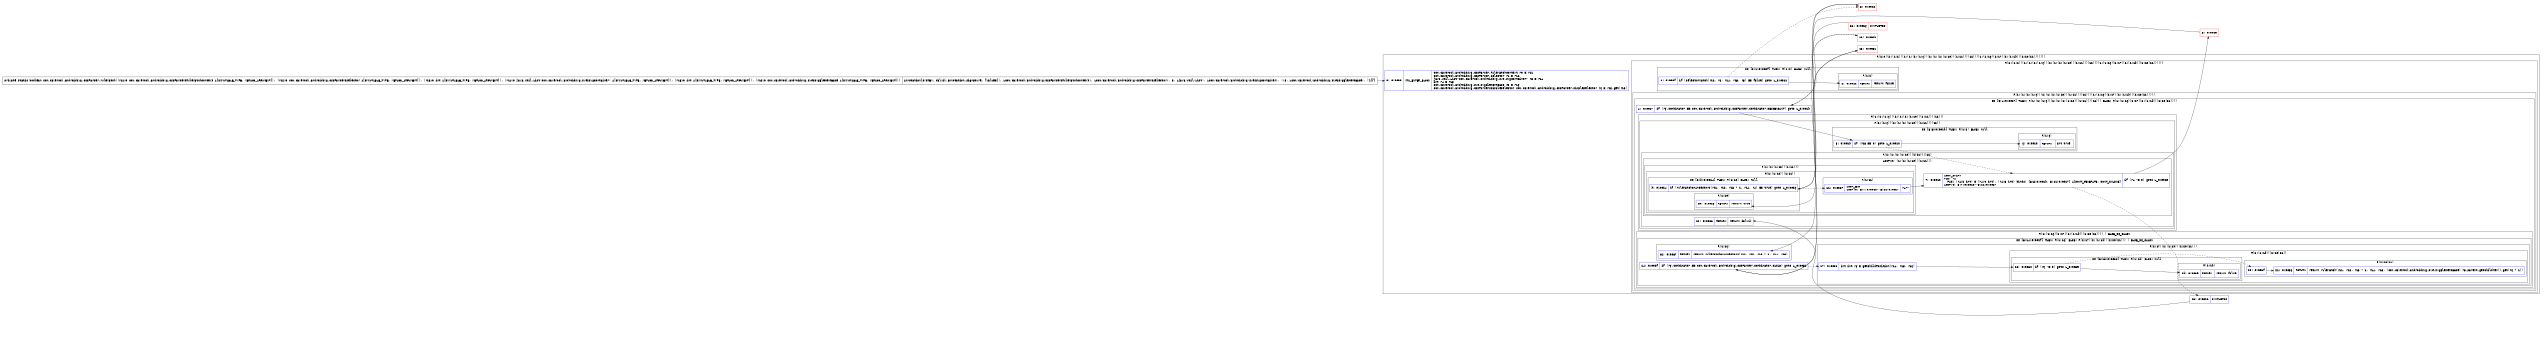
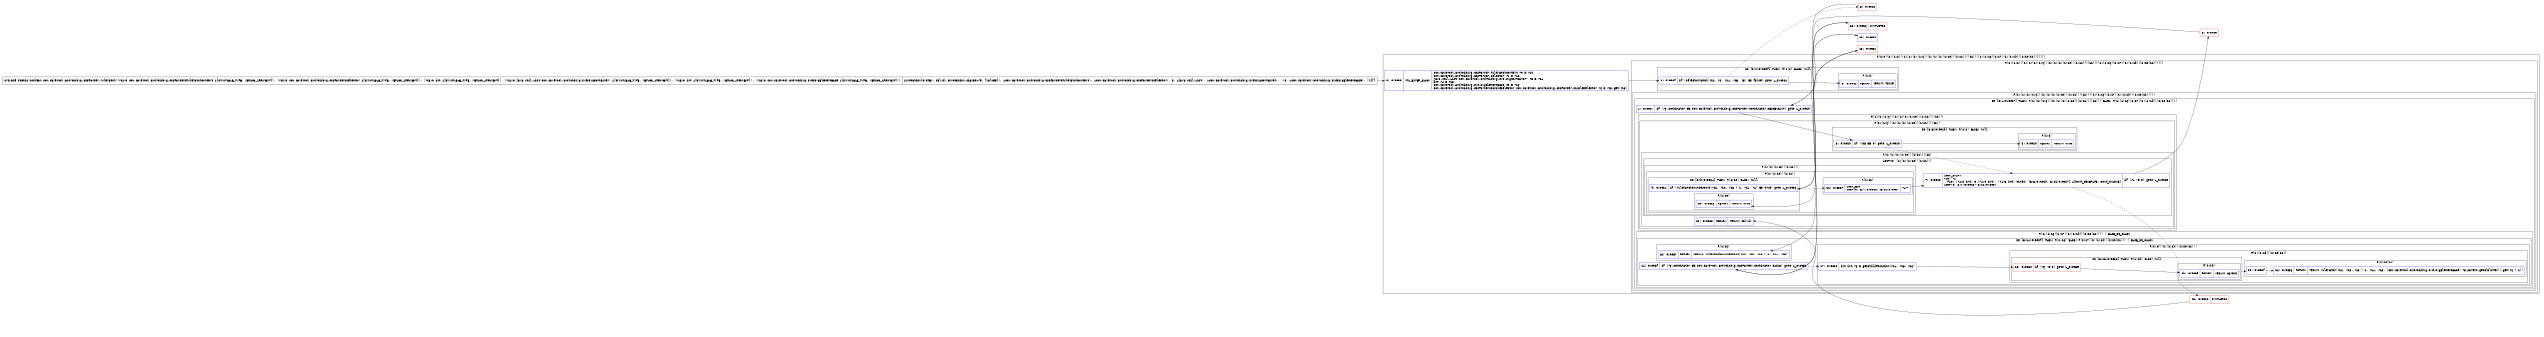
(1868, 38) -> (1868, 38)
none -> (1643, 81)
(1814, 85) -> (1814, 99)
(2064, 144) -> (2063, 144)
(2158, 254) -> (2241, 272)
(2047, 267) -> (2047, 267)
(2226, 274) -> (2226, 274)
(2209, 299) -> (2209, 299)
